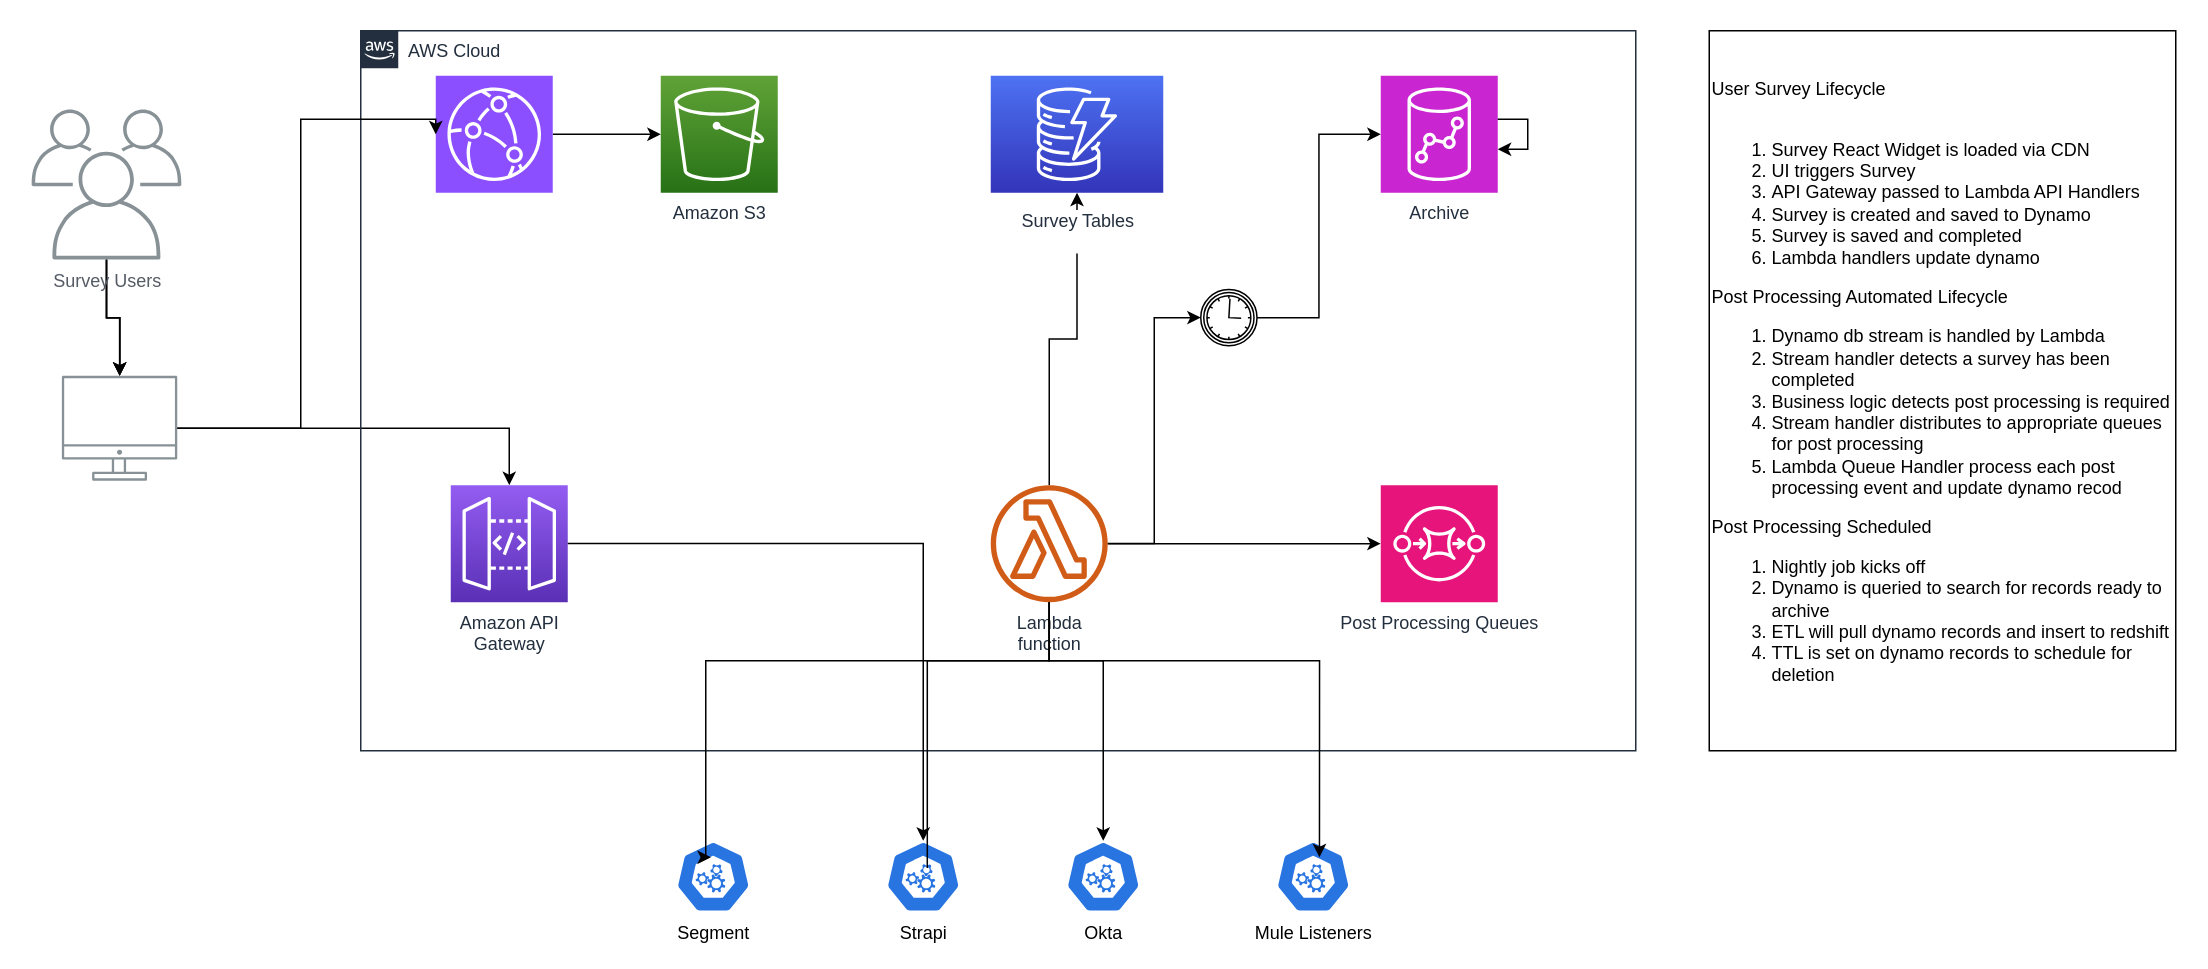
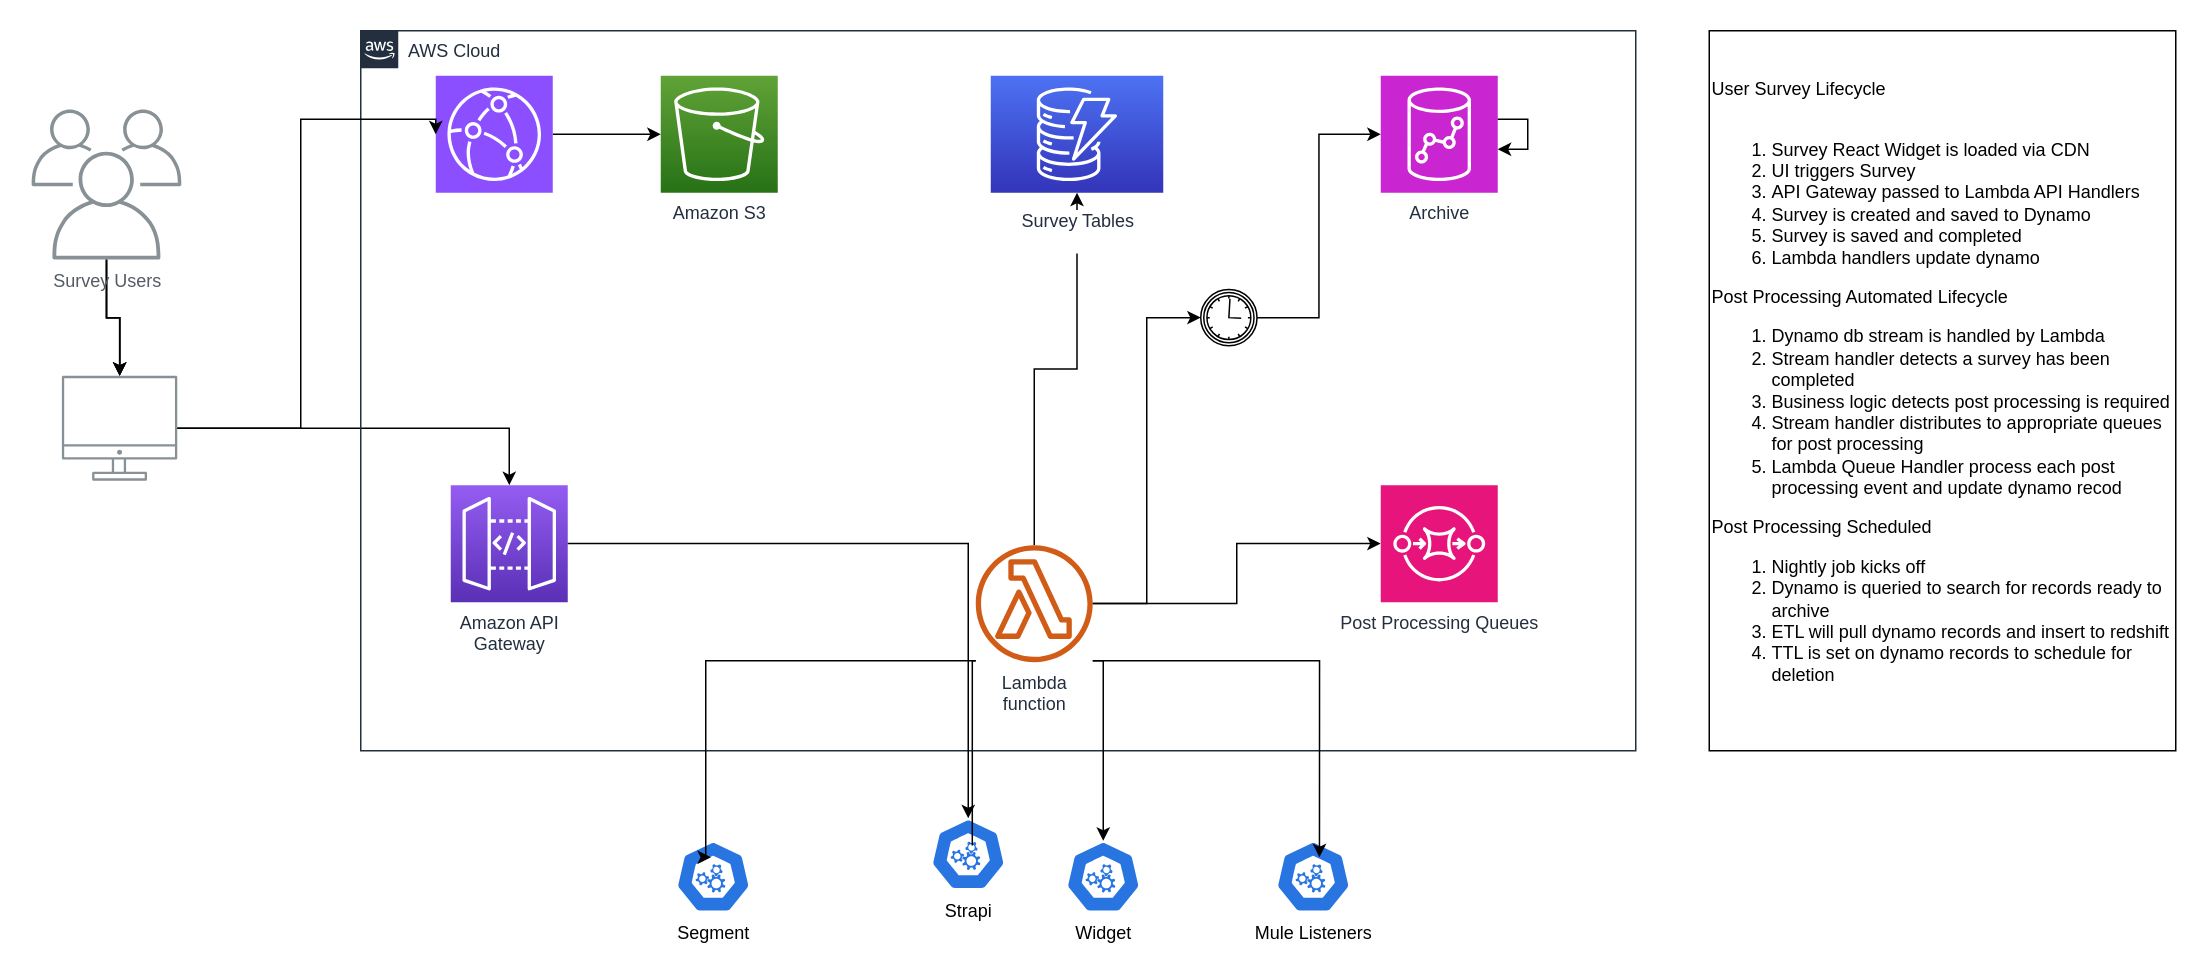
(1049, 544) -> (1034, 604)
(923, 877) -> (968, 854)
(1104, 934) -> (1104, 934)
